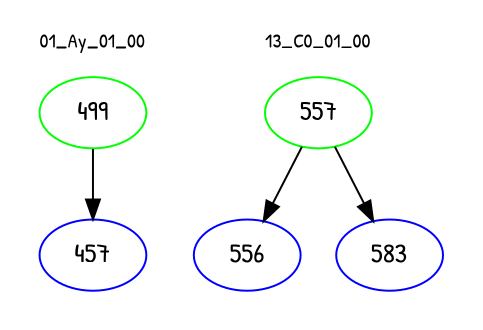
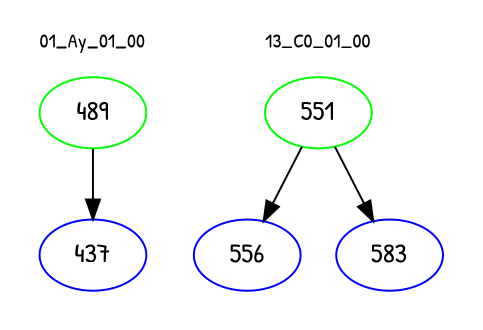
(93, 113) -> (93, 113)
(318, 113) -> (318, 113)
(93, 255) -> (93, 255)
